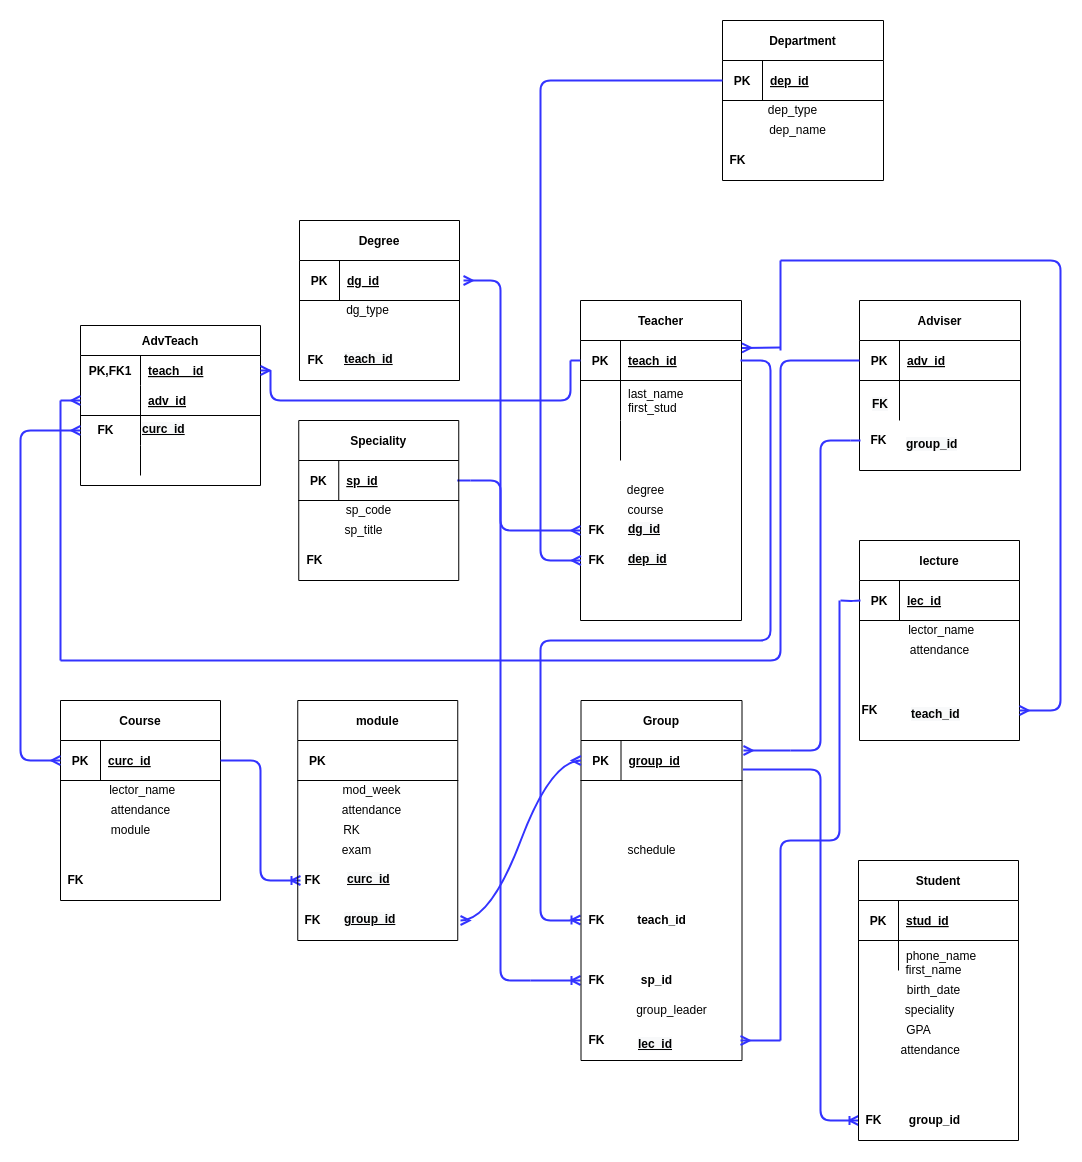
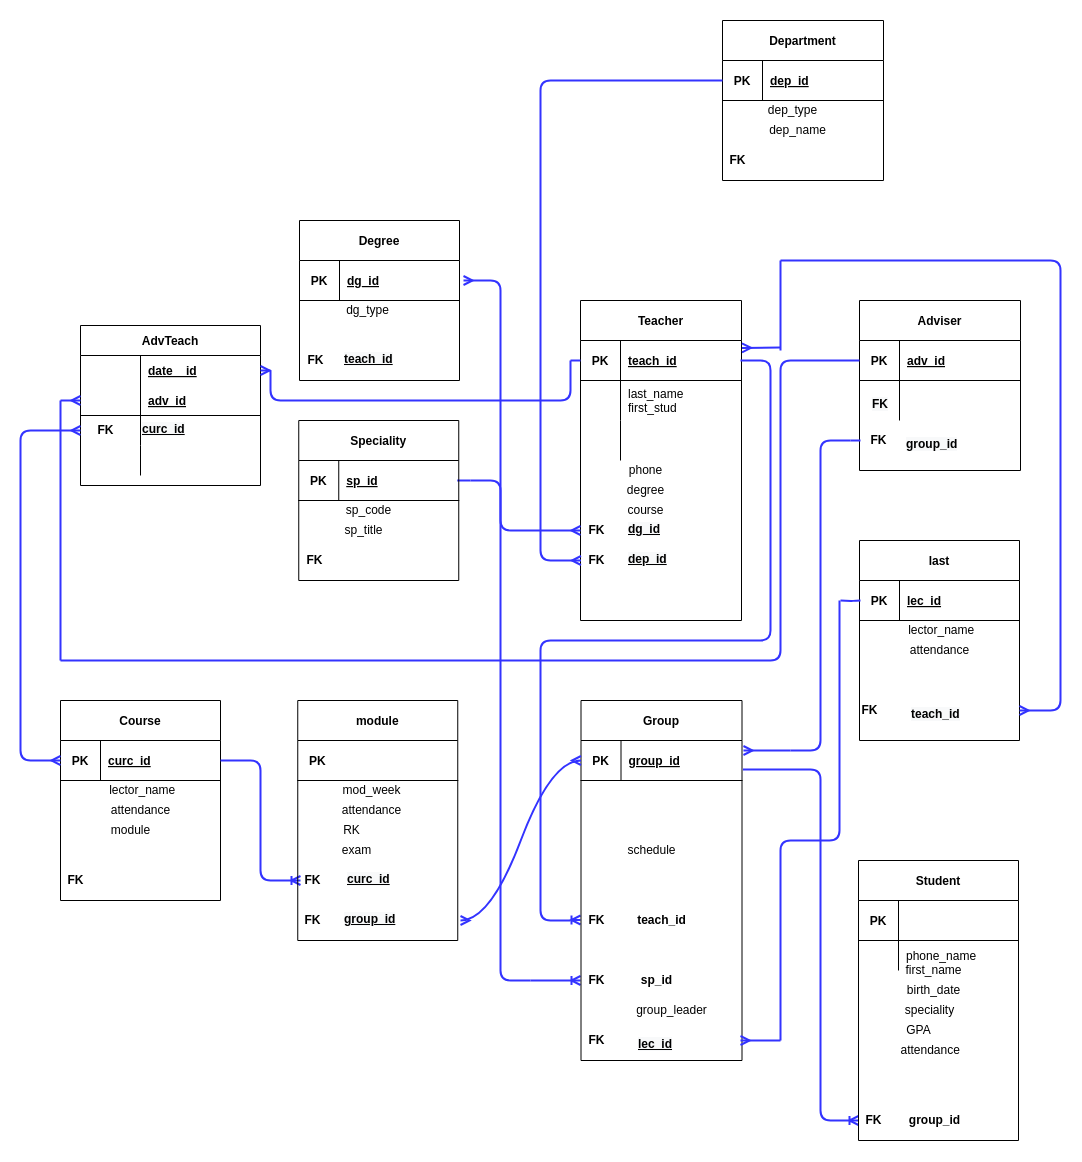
(111, 371) -> none
(177, 371) -> (173, 371)
none -> (646, 471)
(939, 561) -> (939, 561)
(959, 921) -> none
